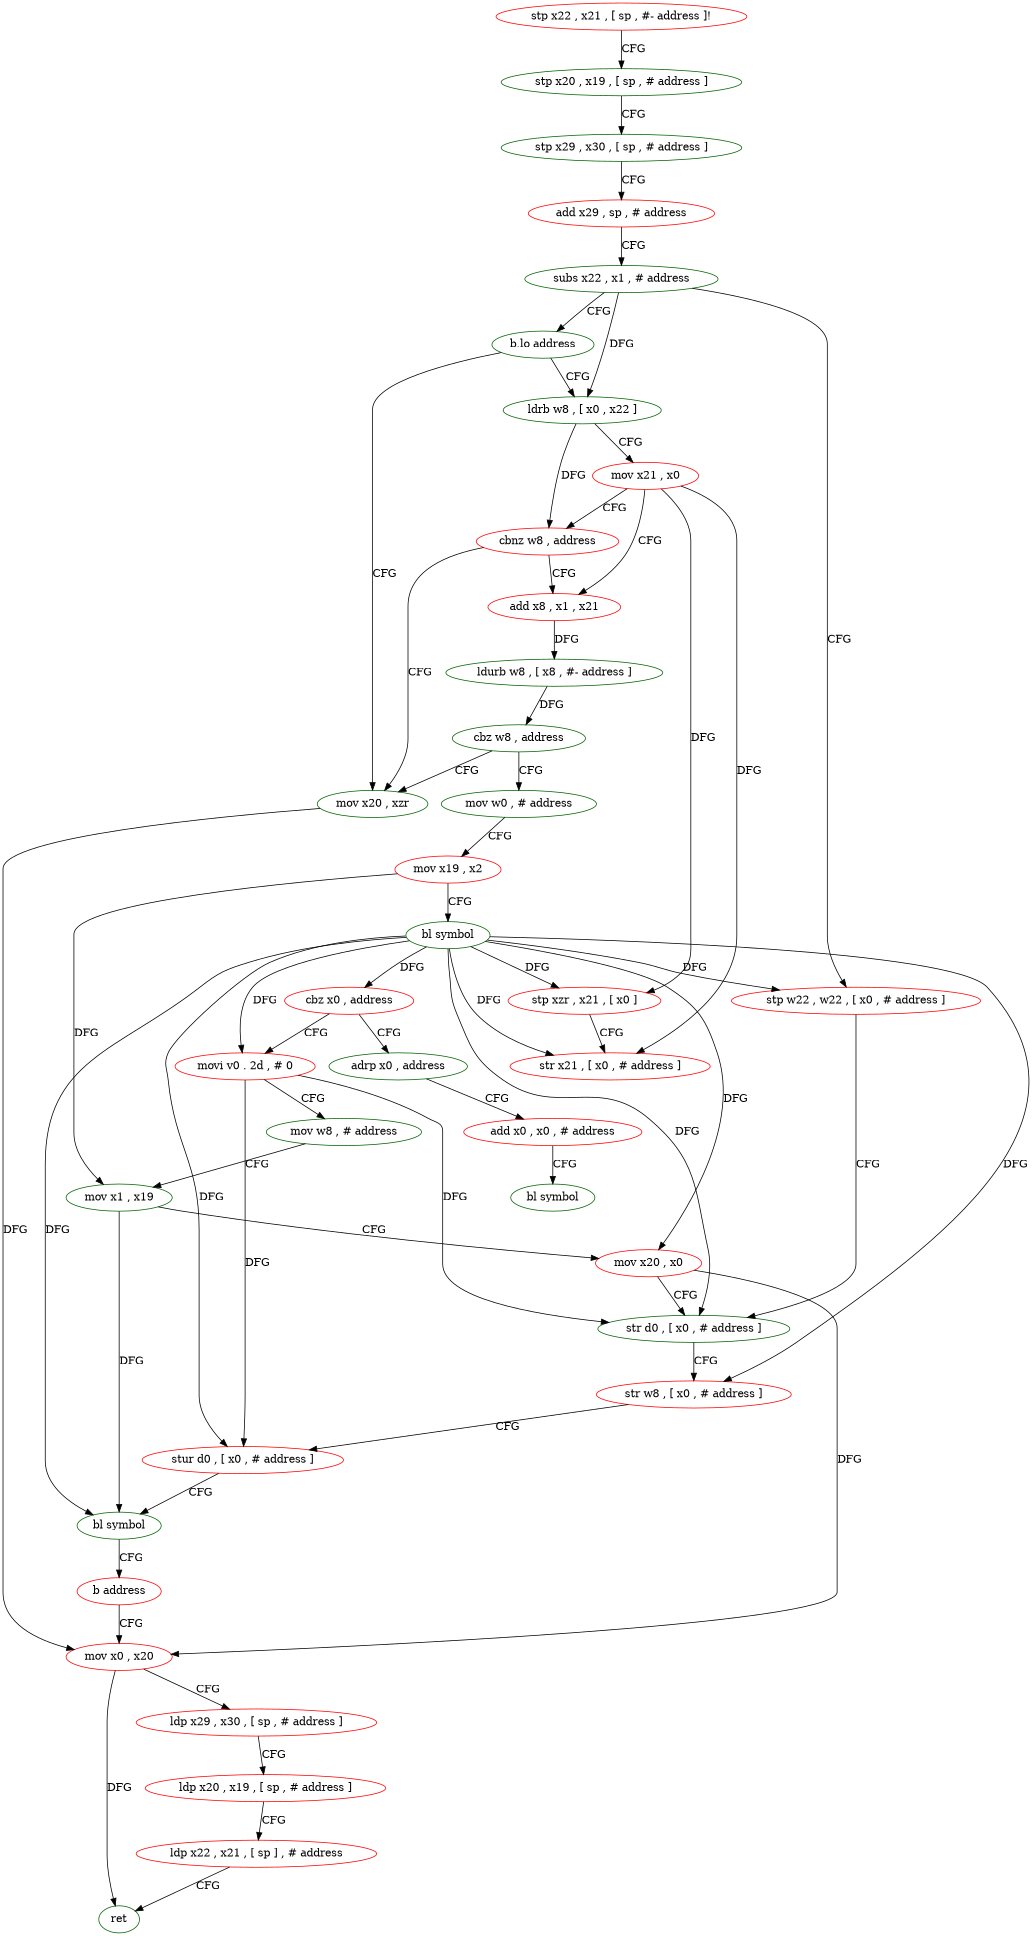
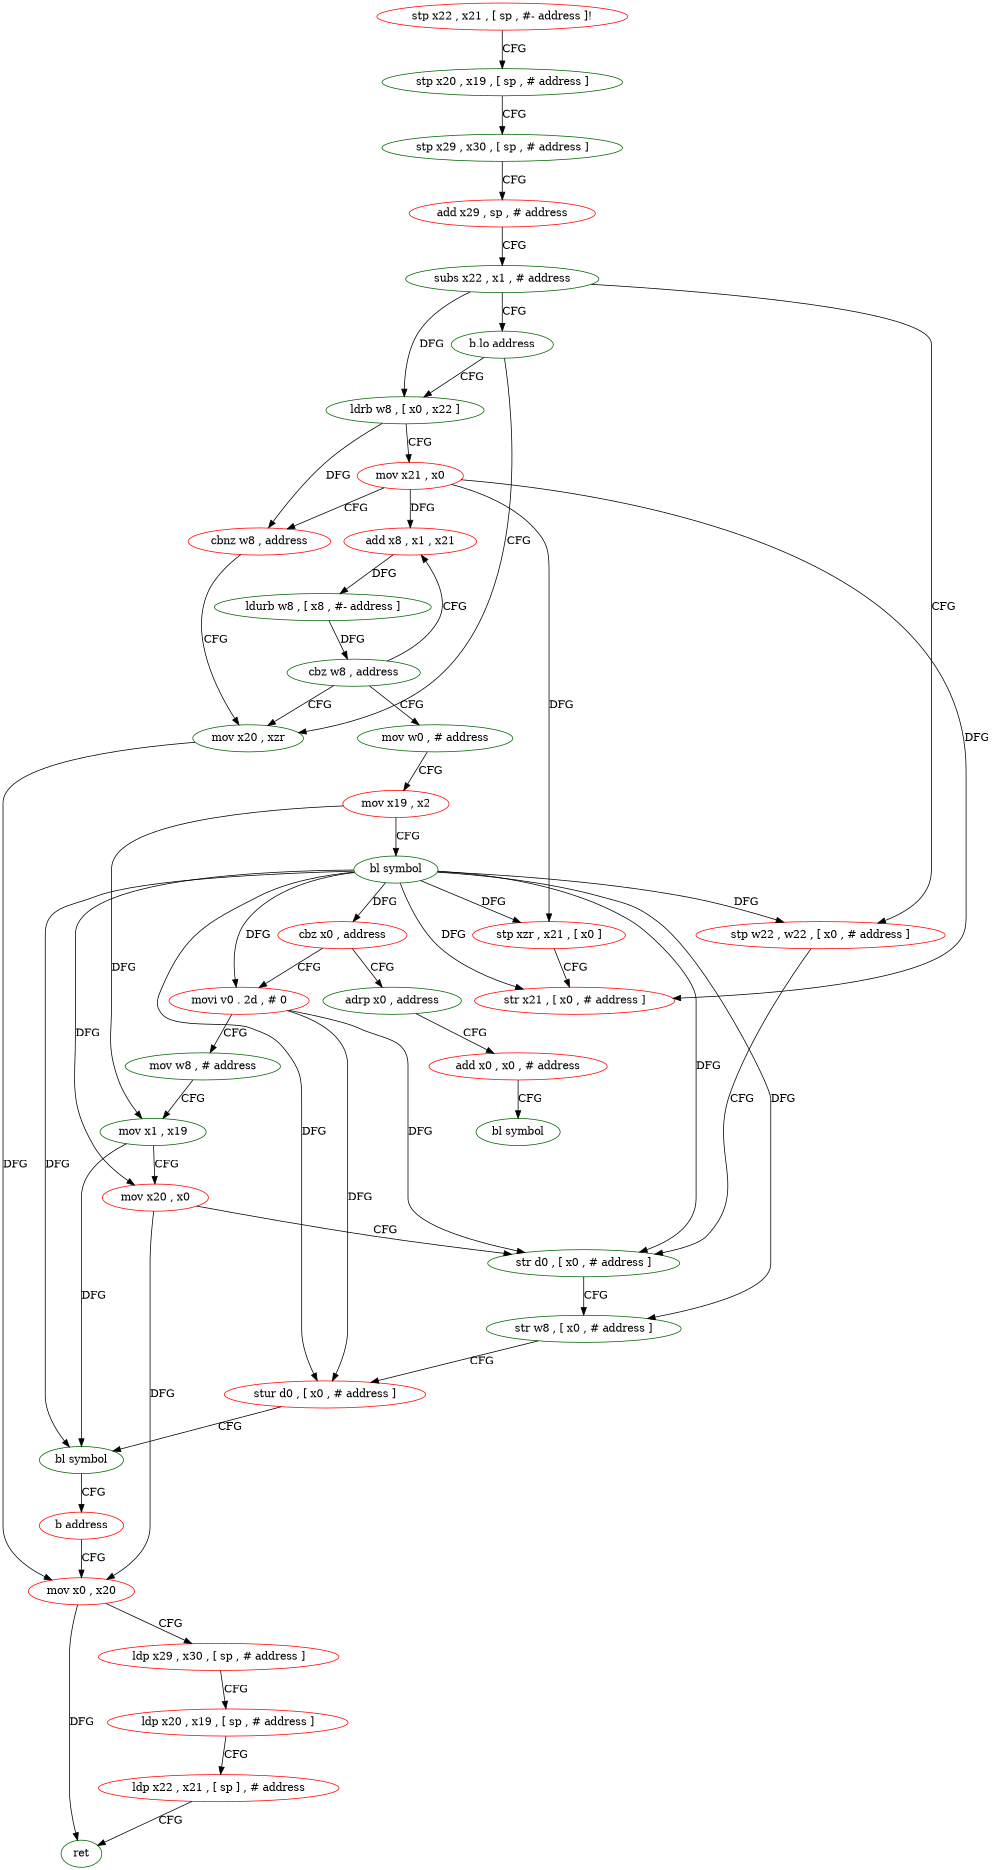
(650, 541) -> (423, 509)
(551, 571) -> (438, 622)
(694, 1394) -> (584, 1329)
